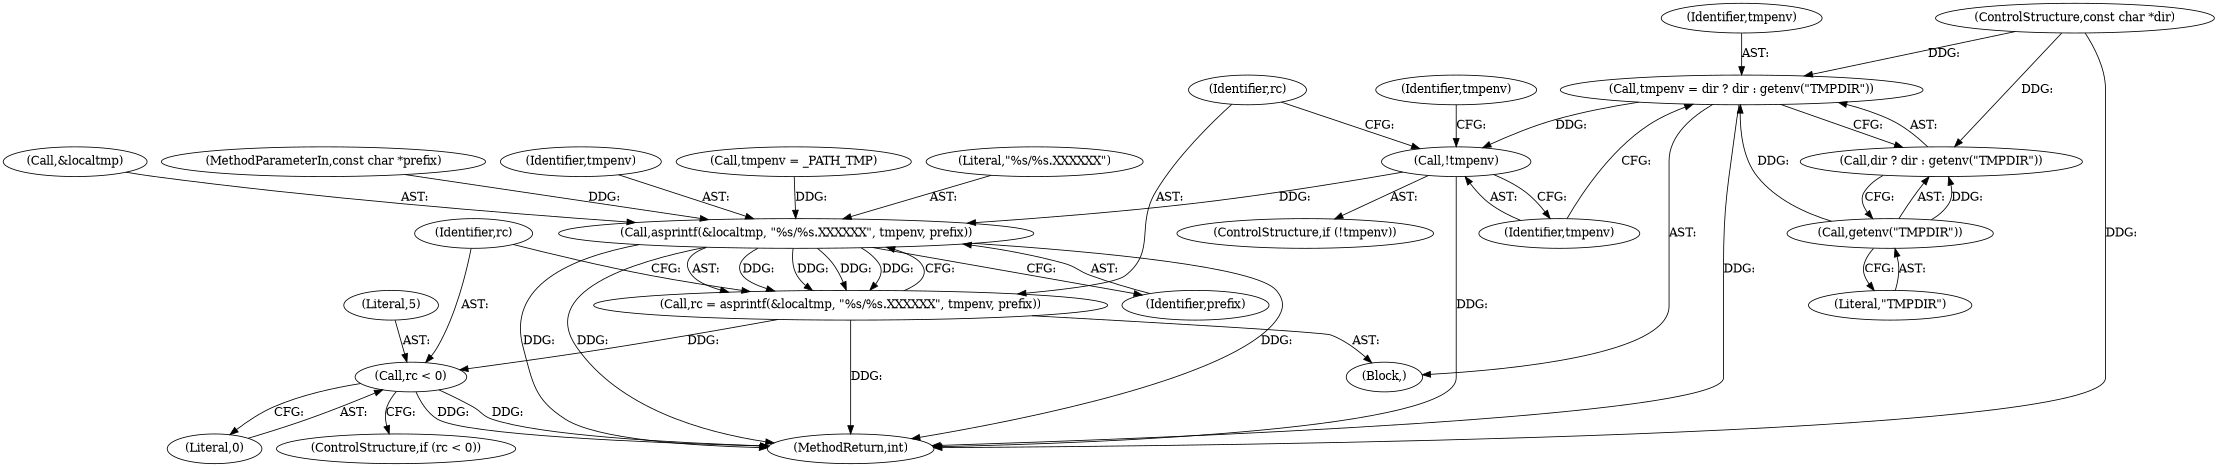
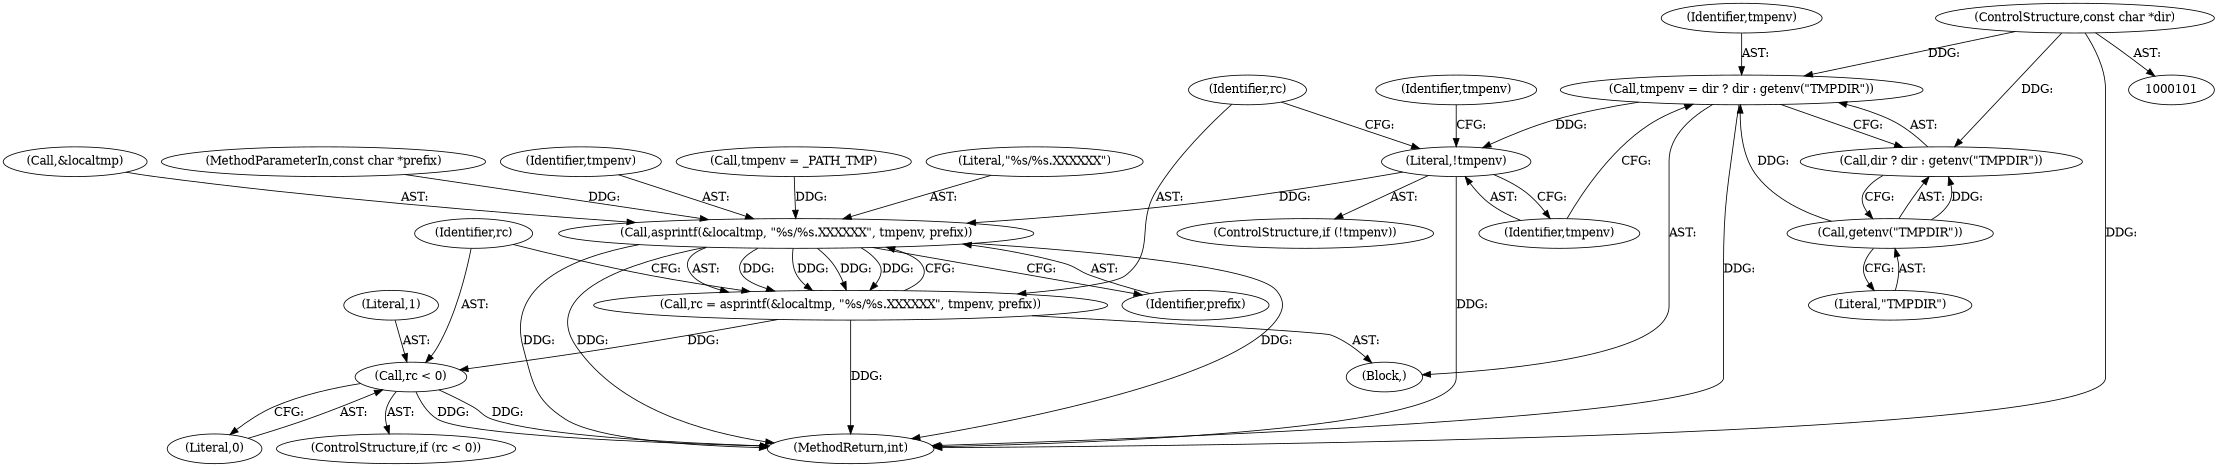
none -> (2171, 90)
(1456, 162) -> (1456, 162)
(391, 305) -> (391, 305)
(403, 413) -> (403, 413)
